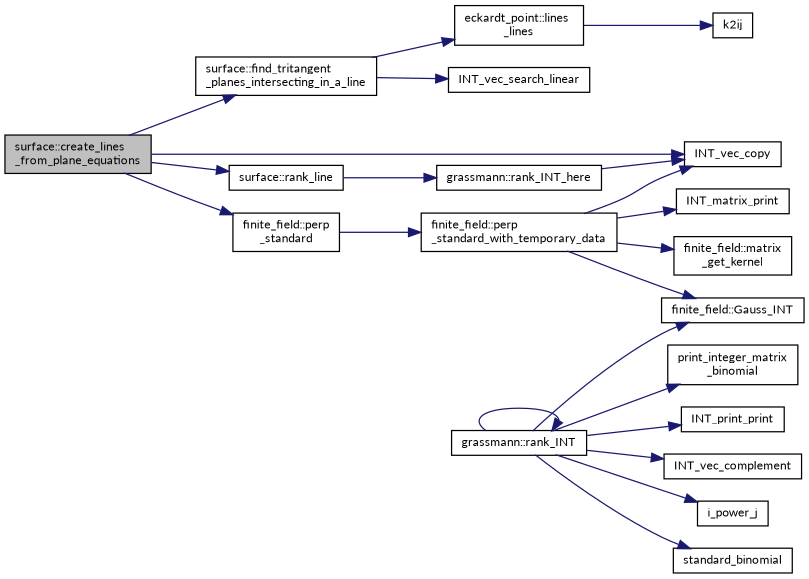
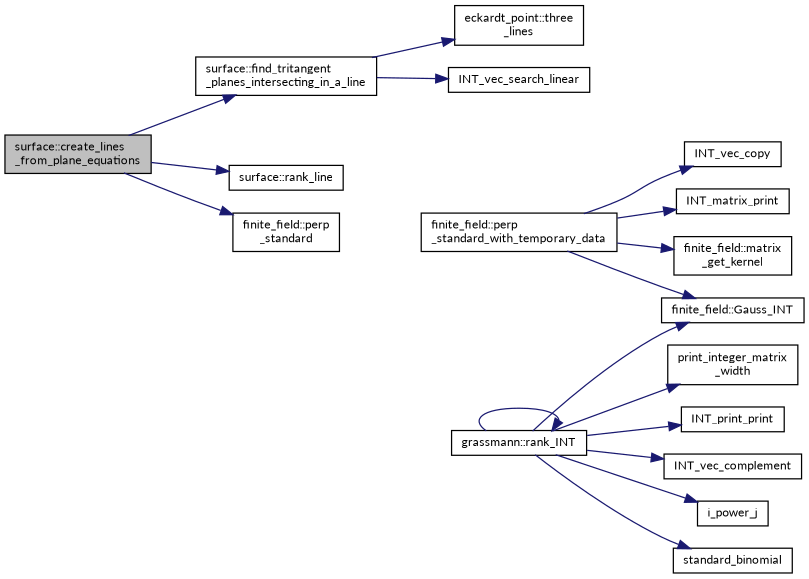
(519, 25) -> (519, 25)
(733, 25) -> none
(411, 154) -> none
(519, 178) -> none
(374, 232) -> none
(733, 365) -> (733, 365)
